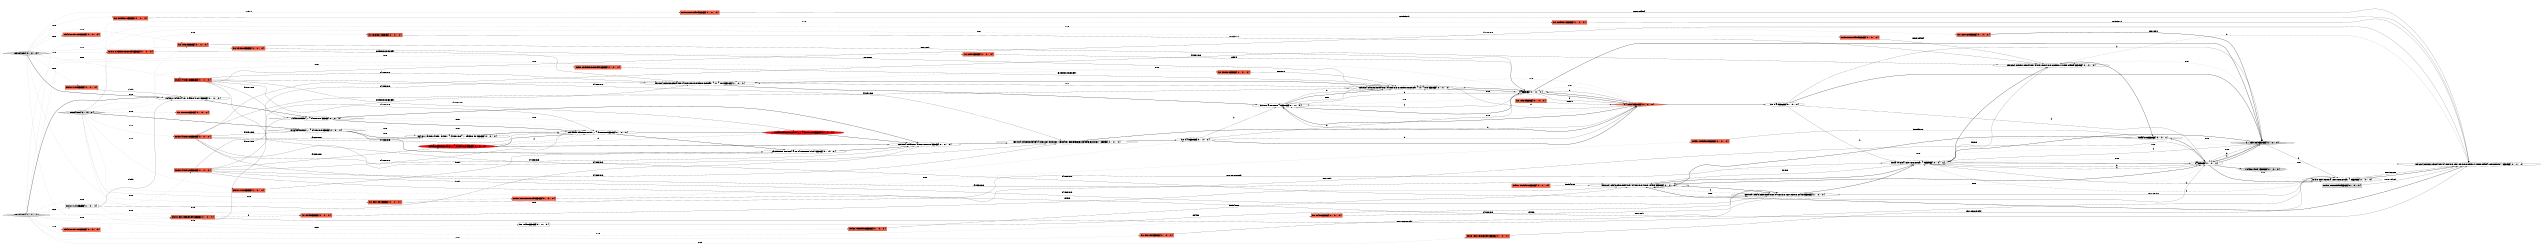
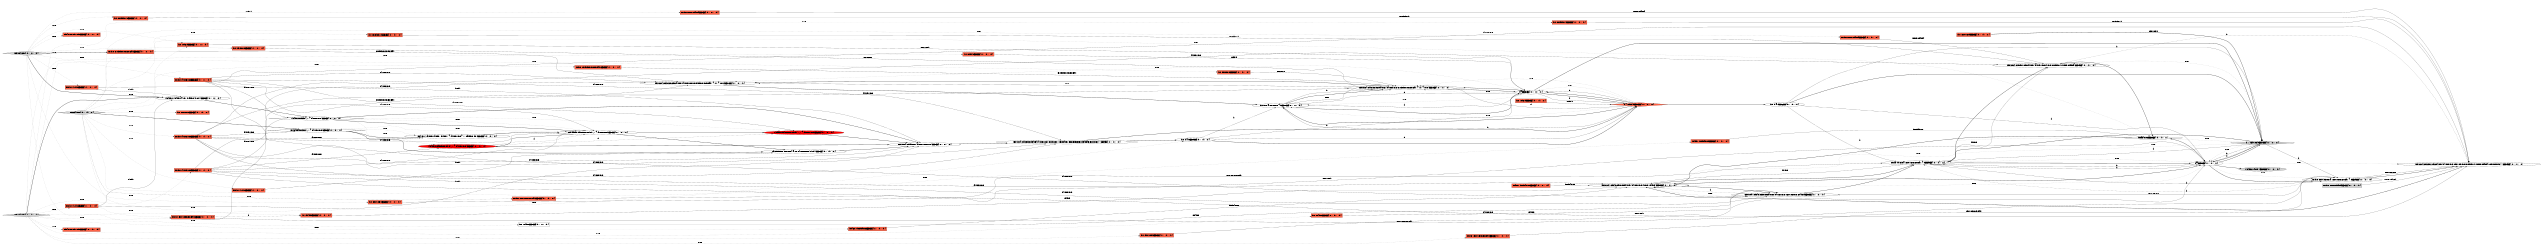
(990, 27) -> (1104, 42)
(77, 53) -> (77, 53)
none -> (512, 92)
(82, 206) -> (82, 206)
